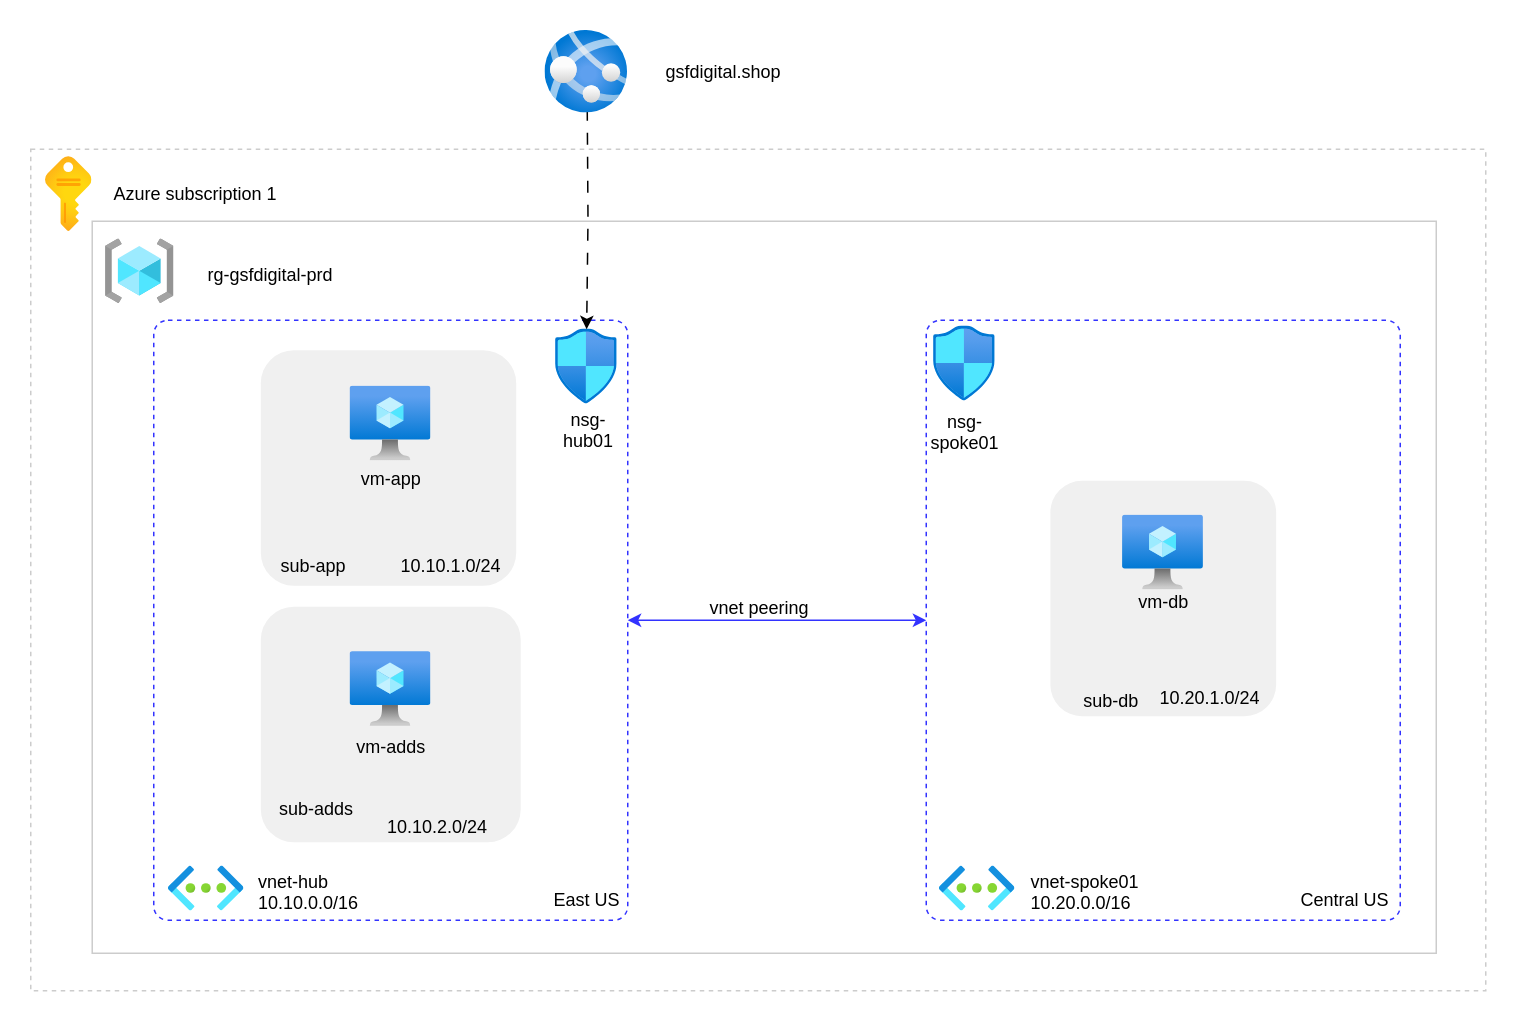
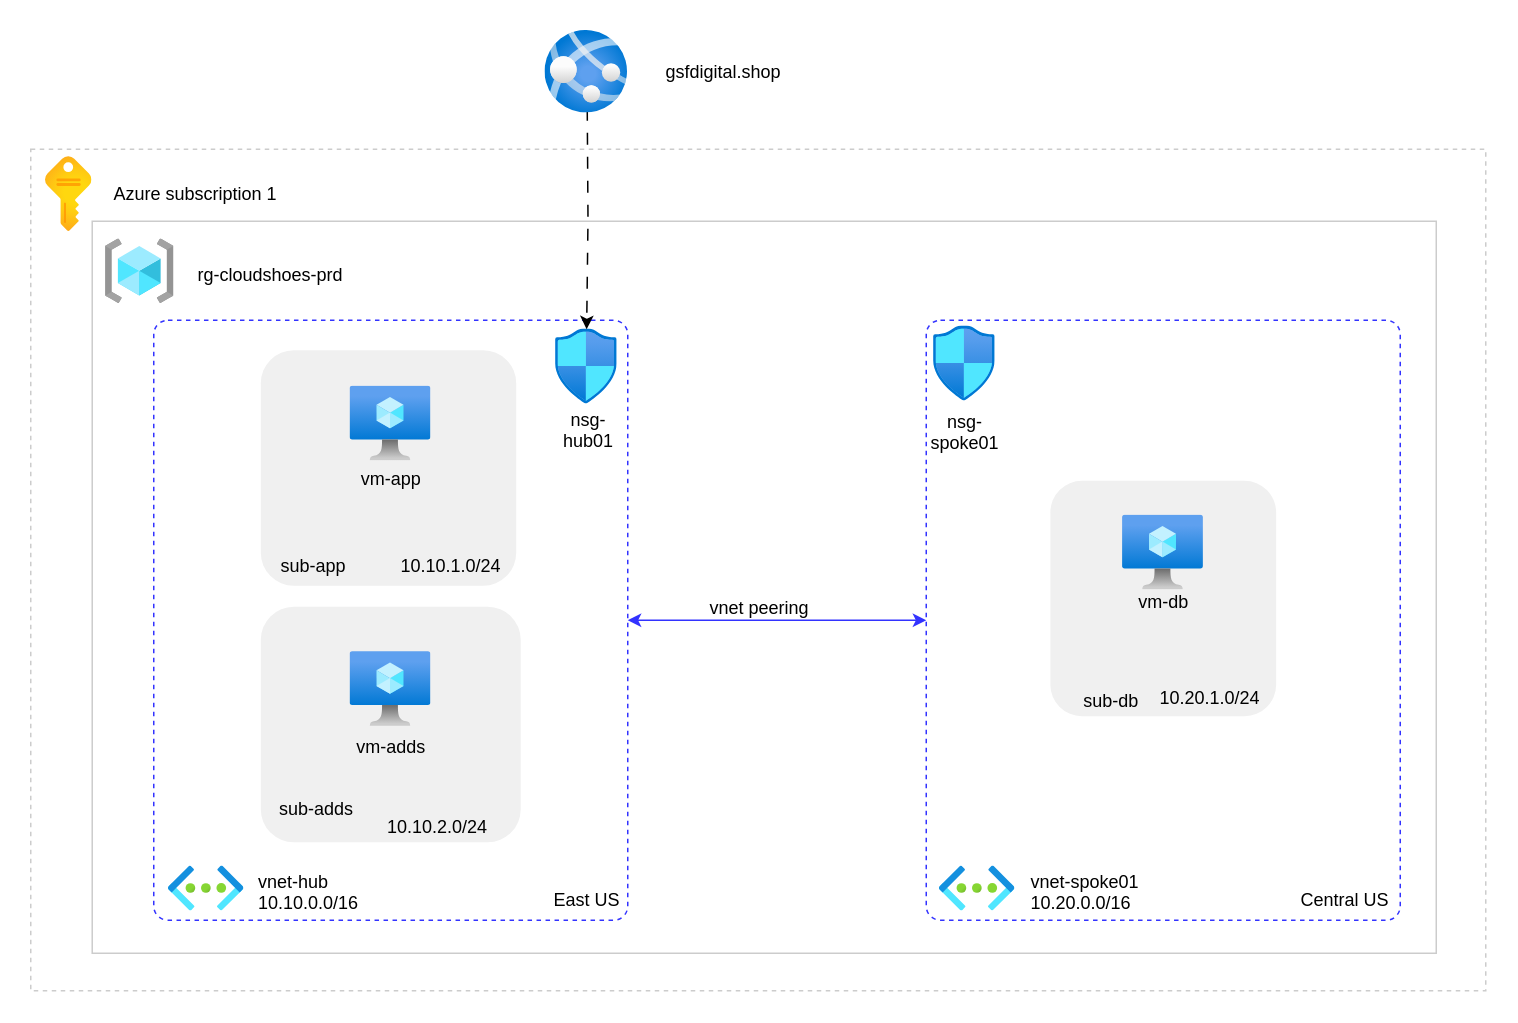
(271, 275) -> (271, 275)
